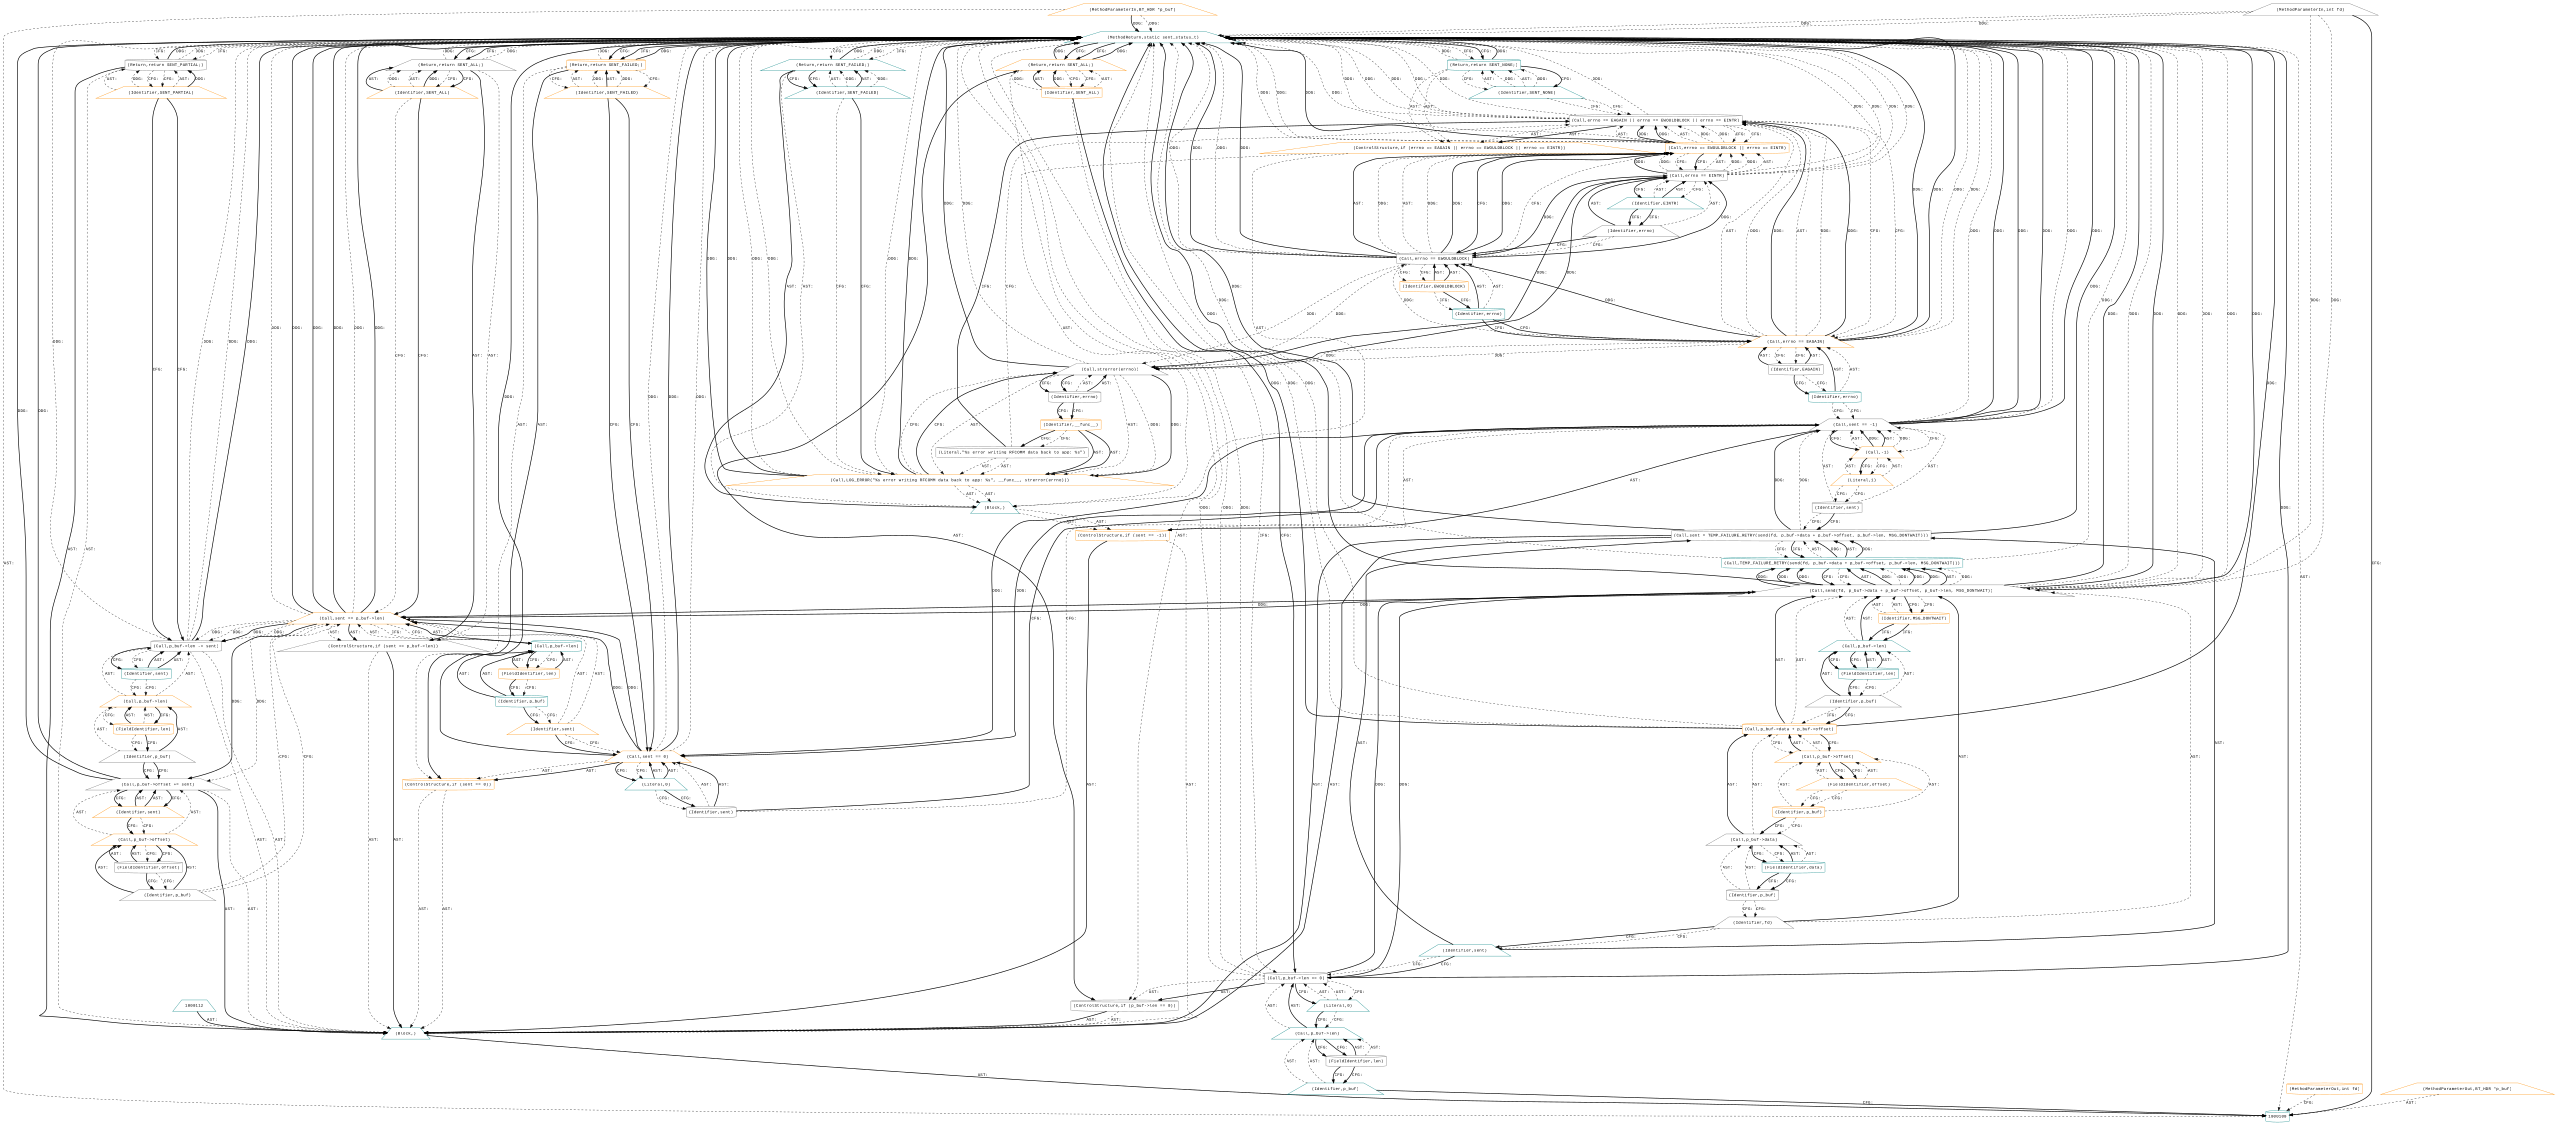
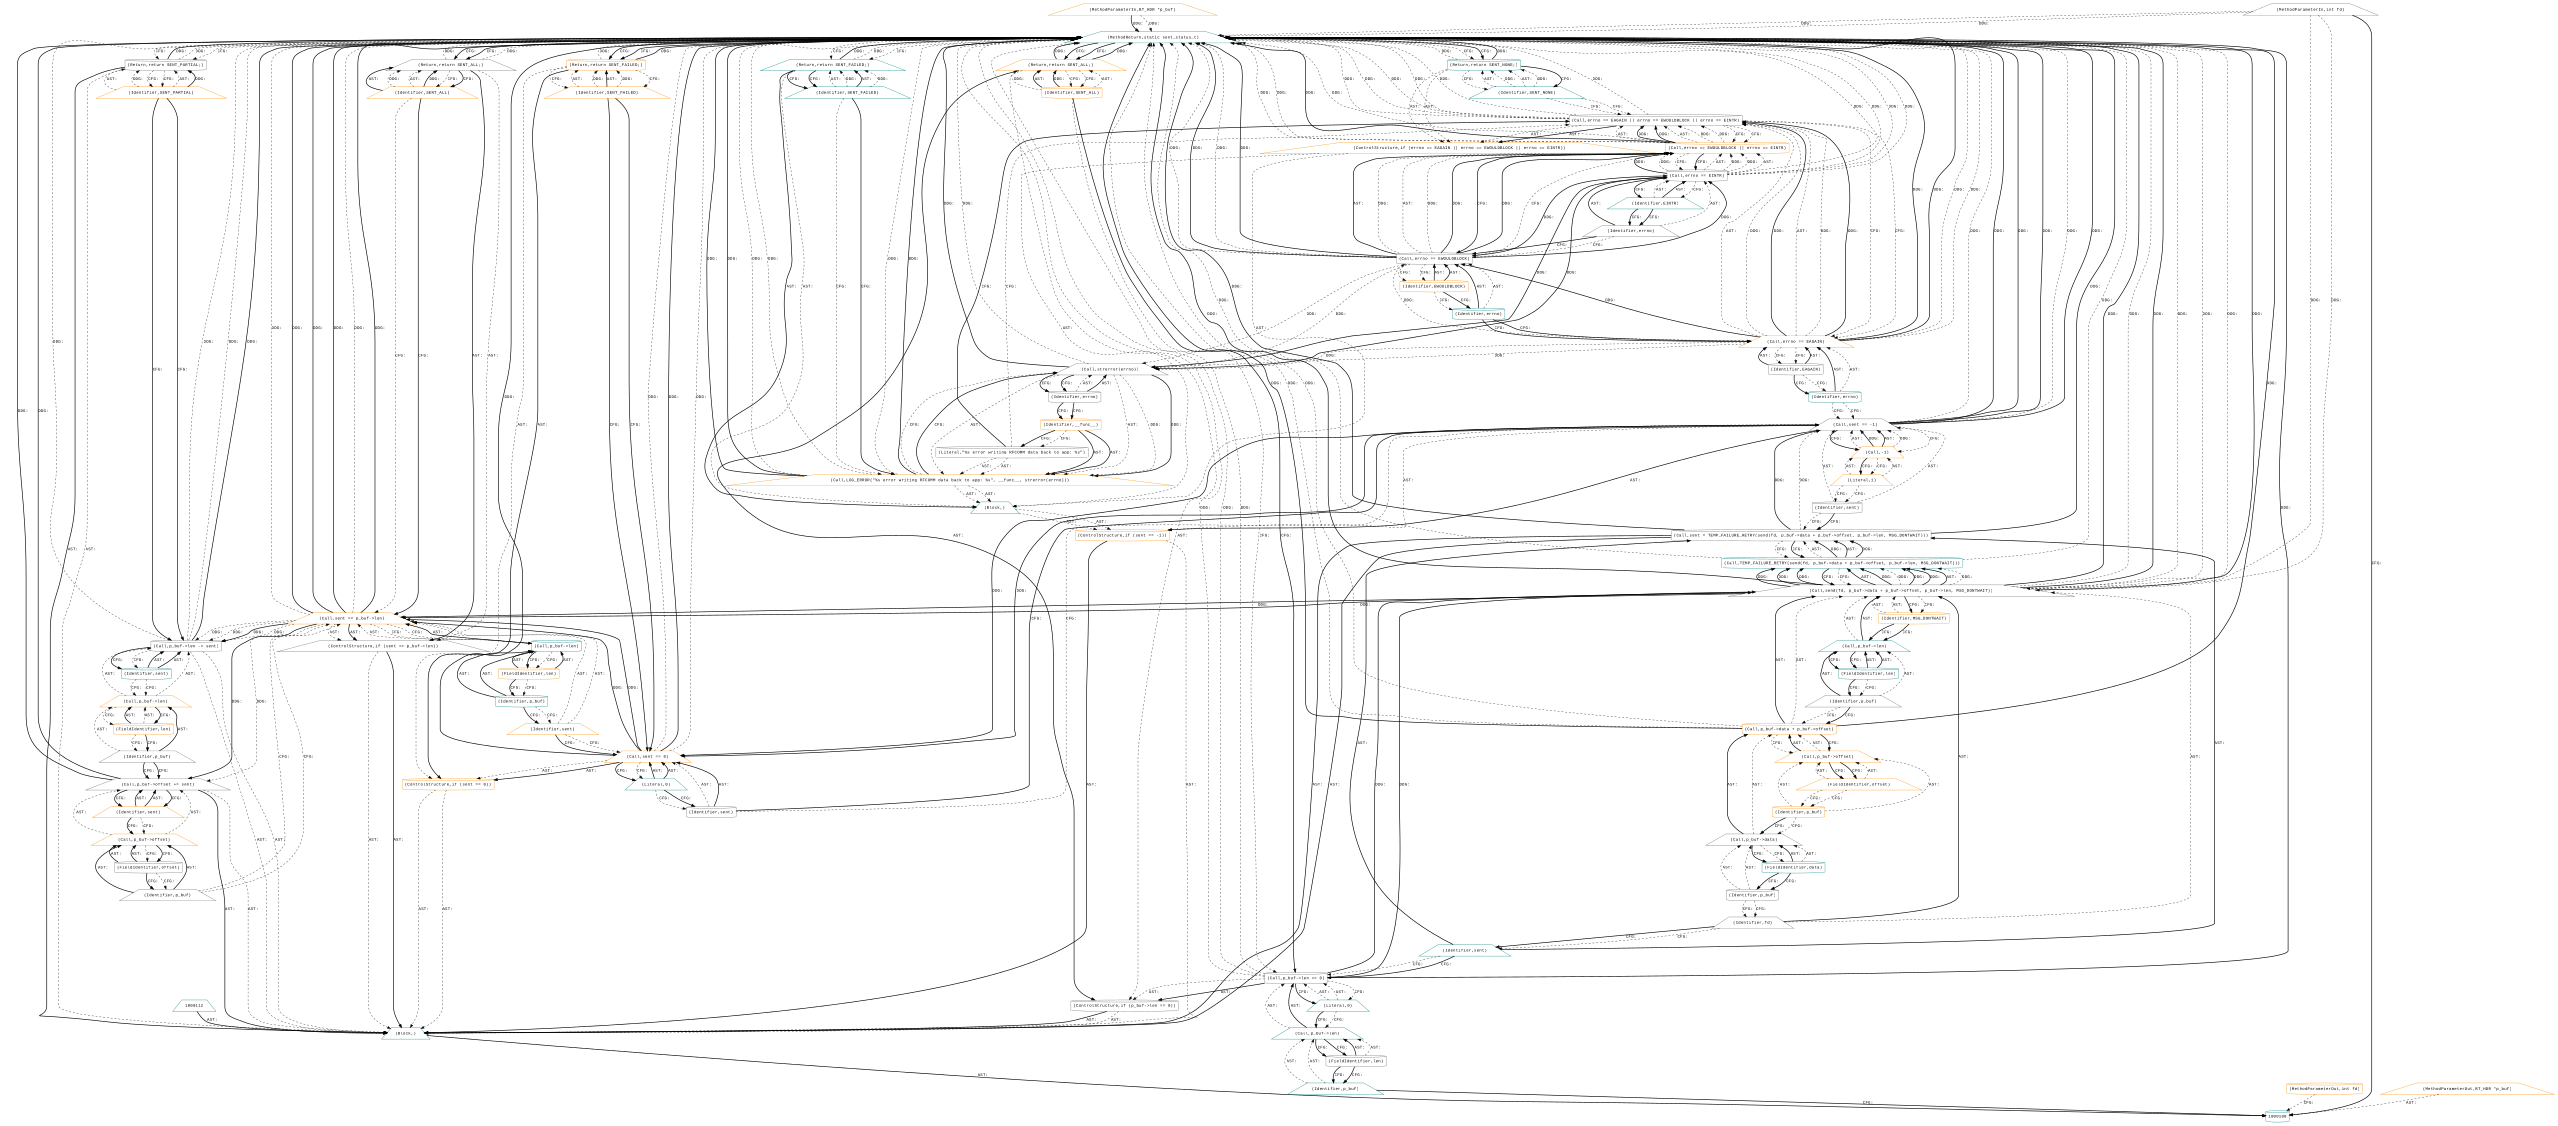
(2288, 52) -> none
(76, 1097) -> none
